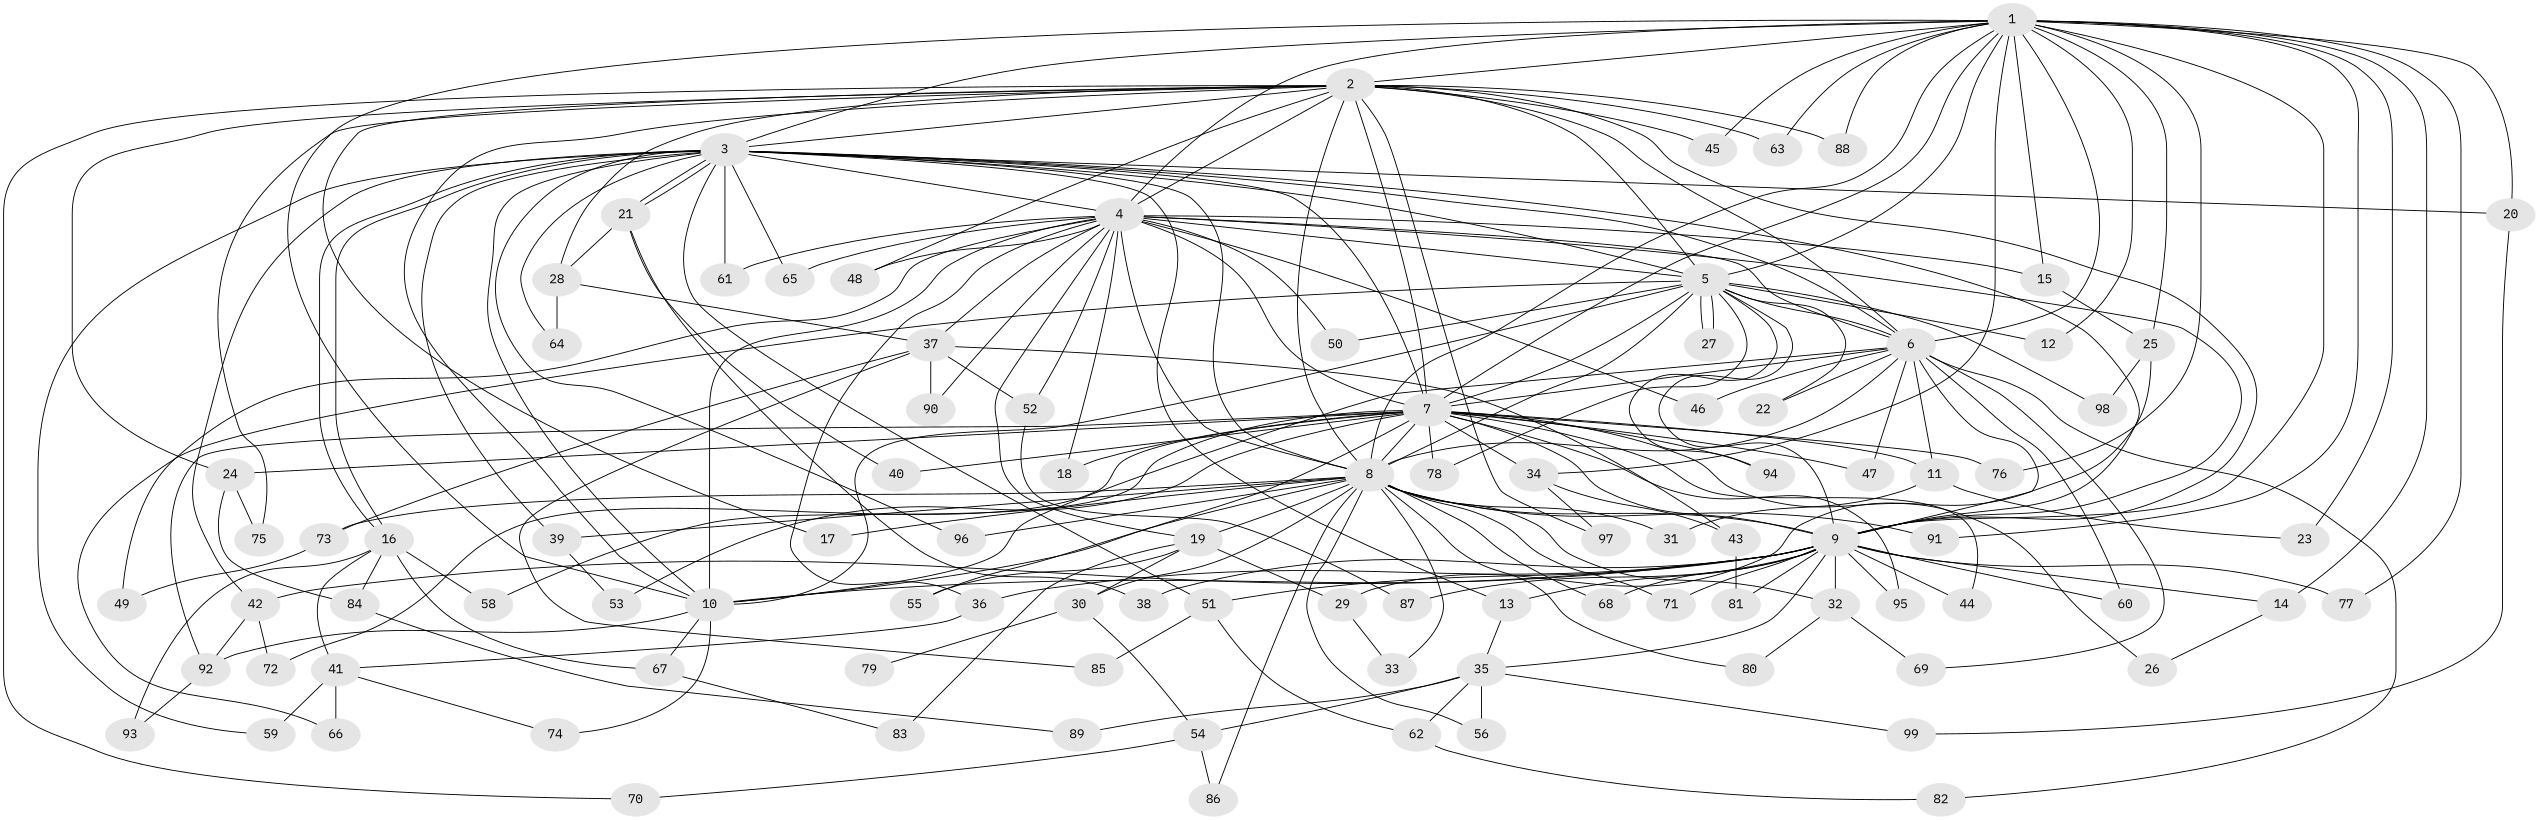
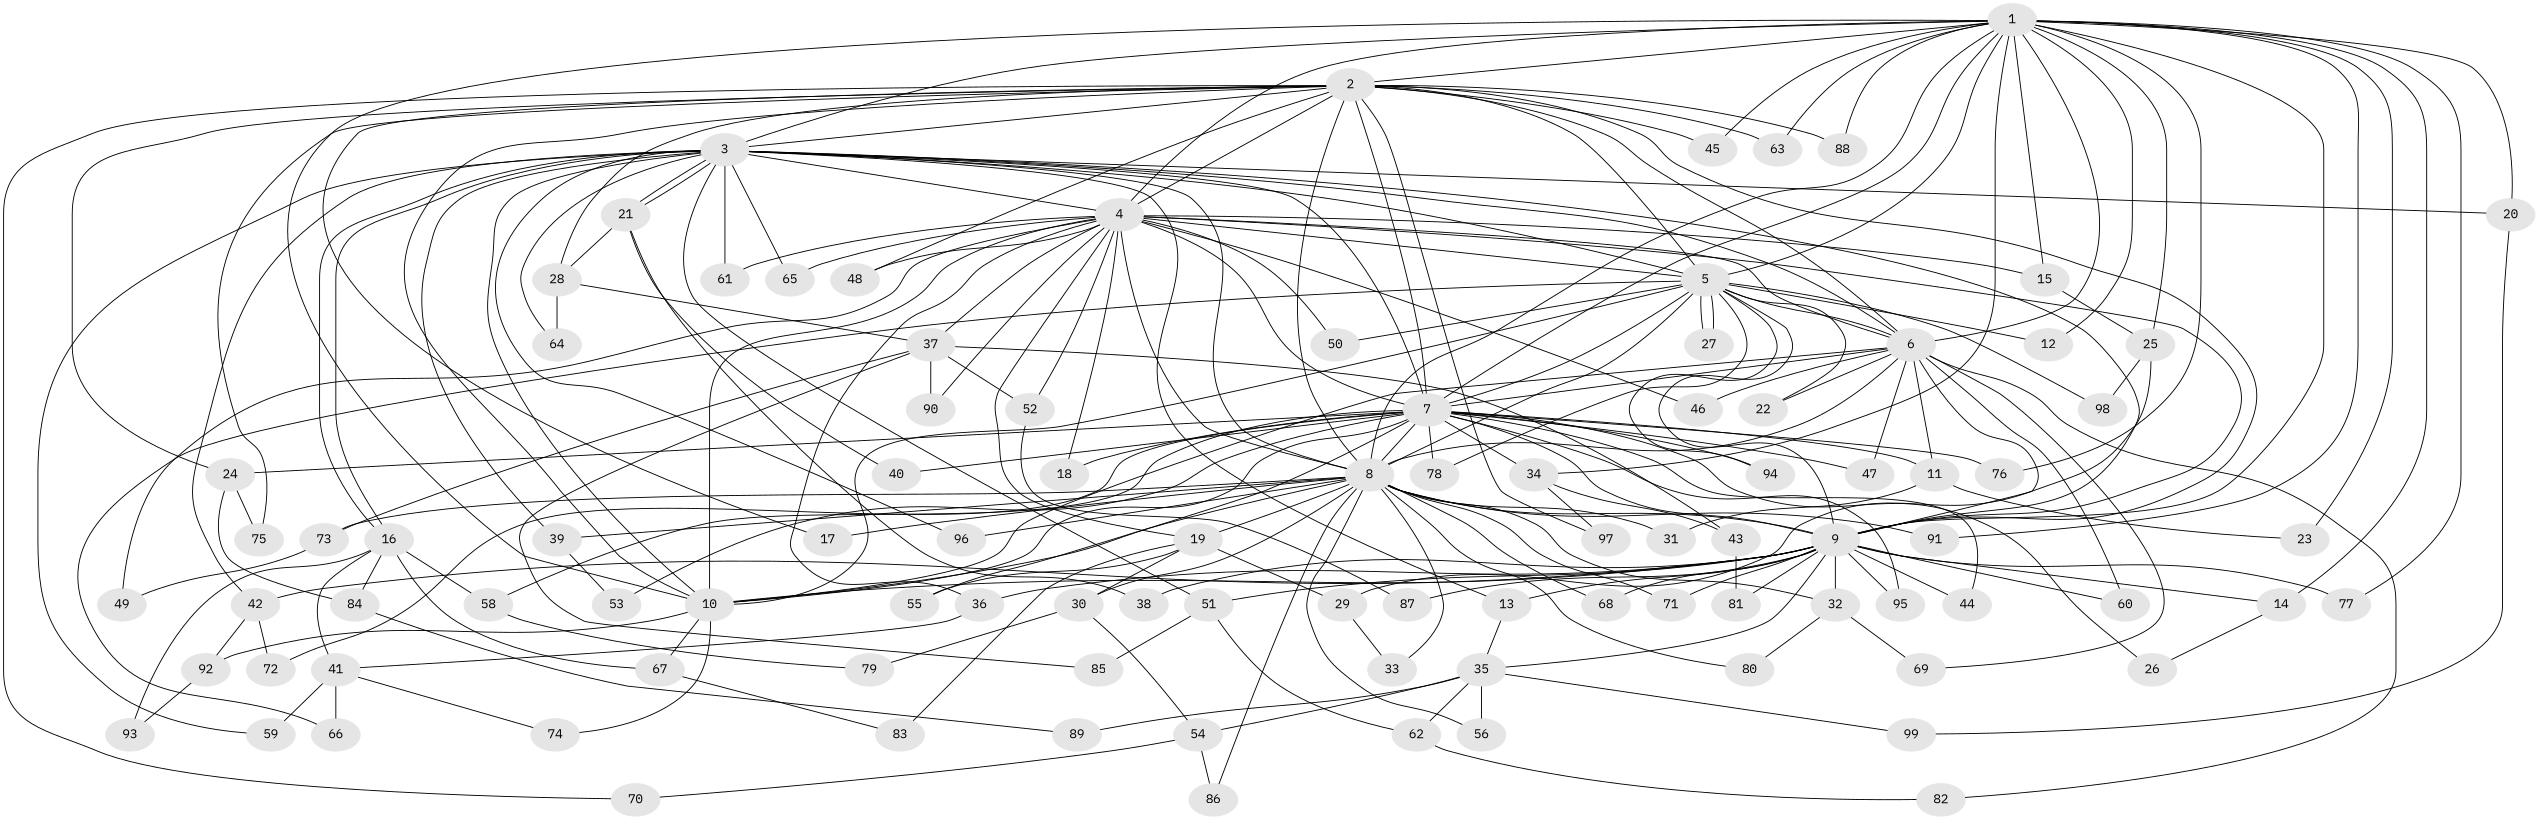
(732, 429) -> (1043, 537)
none -> (692, 653)
